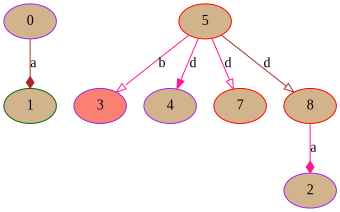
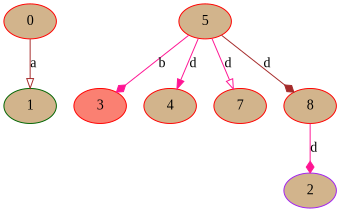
(30, 21) -> (30, 21)
(30, 59) -> (30, 59)
(157, 60) -> (157, 60)
(254, 61) -> (254, 61)
(100, 106) -> (100, 106)
(170, 106) -> (170, 106)
(314, 148) -> (314, 148)
